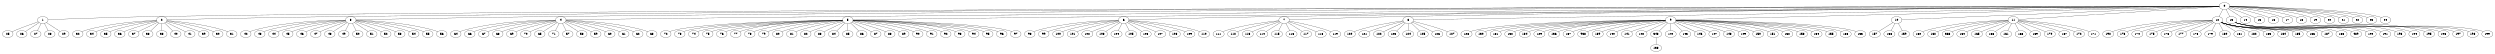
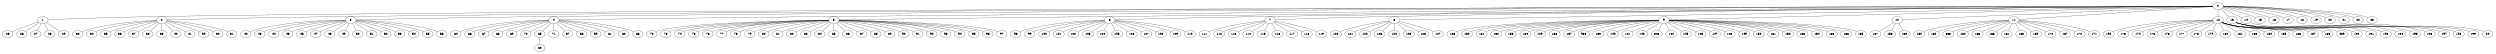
(2336, 11) -> (2367, 27)
(586, 26) -> (540, 41)
(2254, 34) -> none
(1656, 41) -> (1586, 23)
